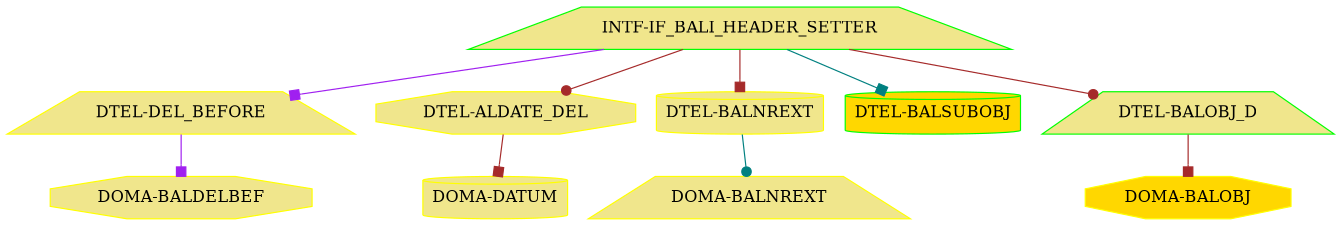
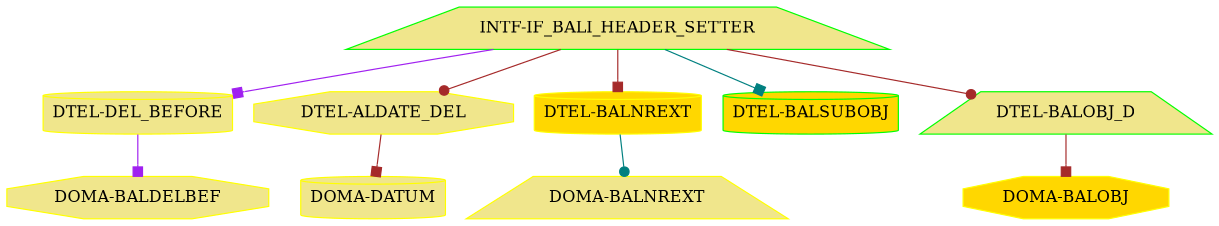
(181, 113) -> (138, 113)
(740, 113) -> (618, 113)
